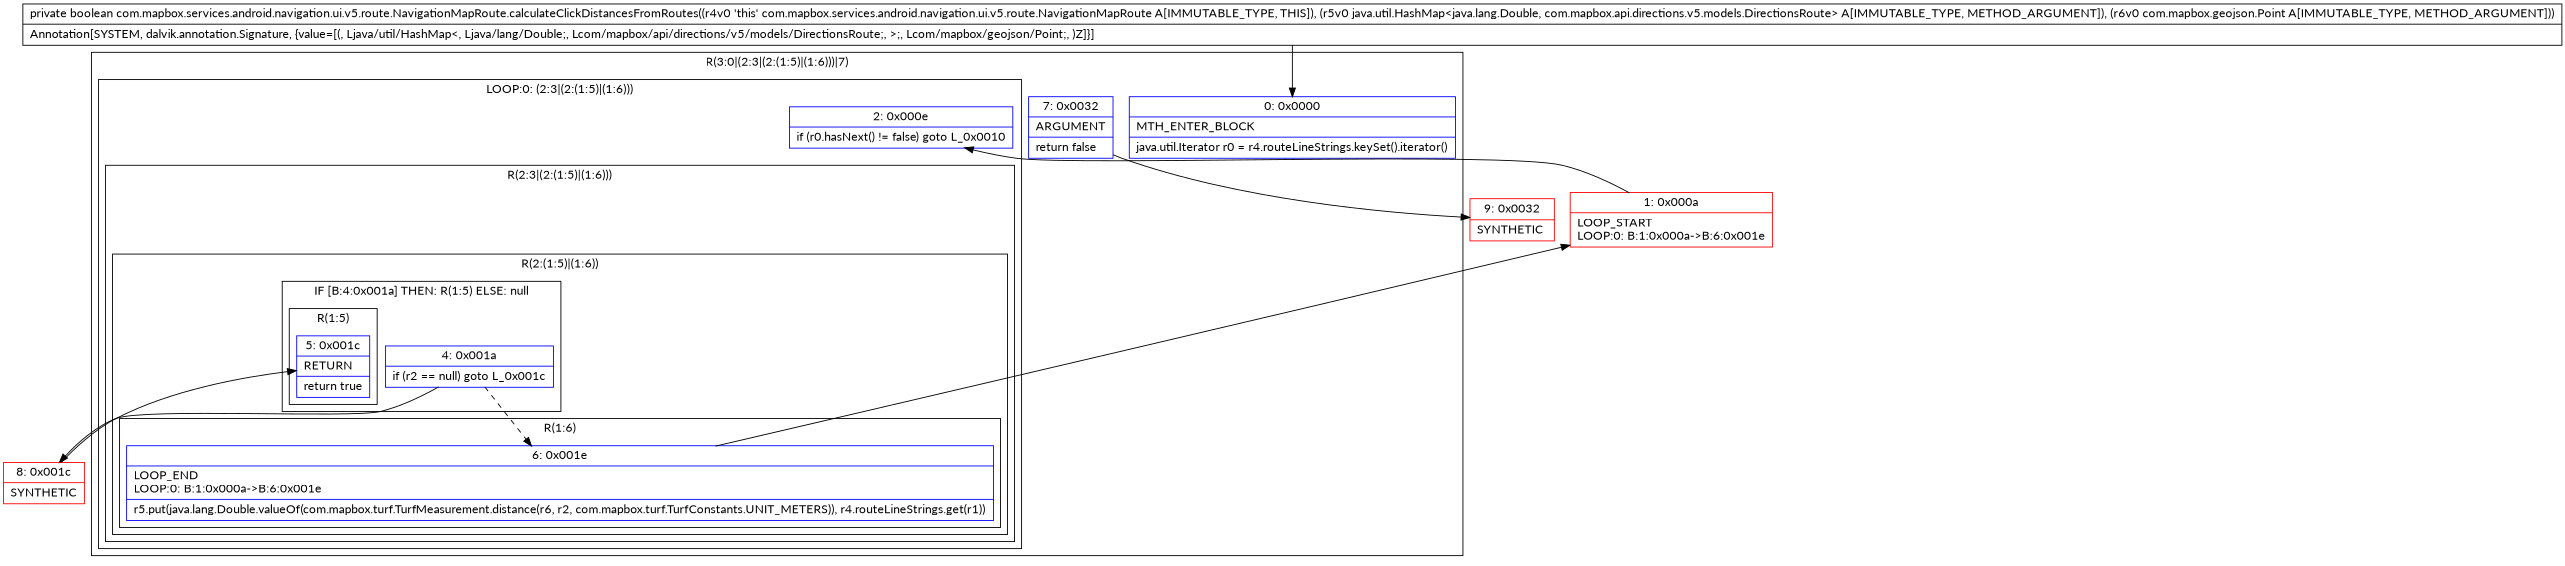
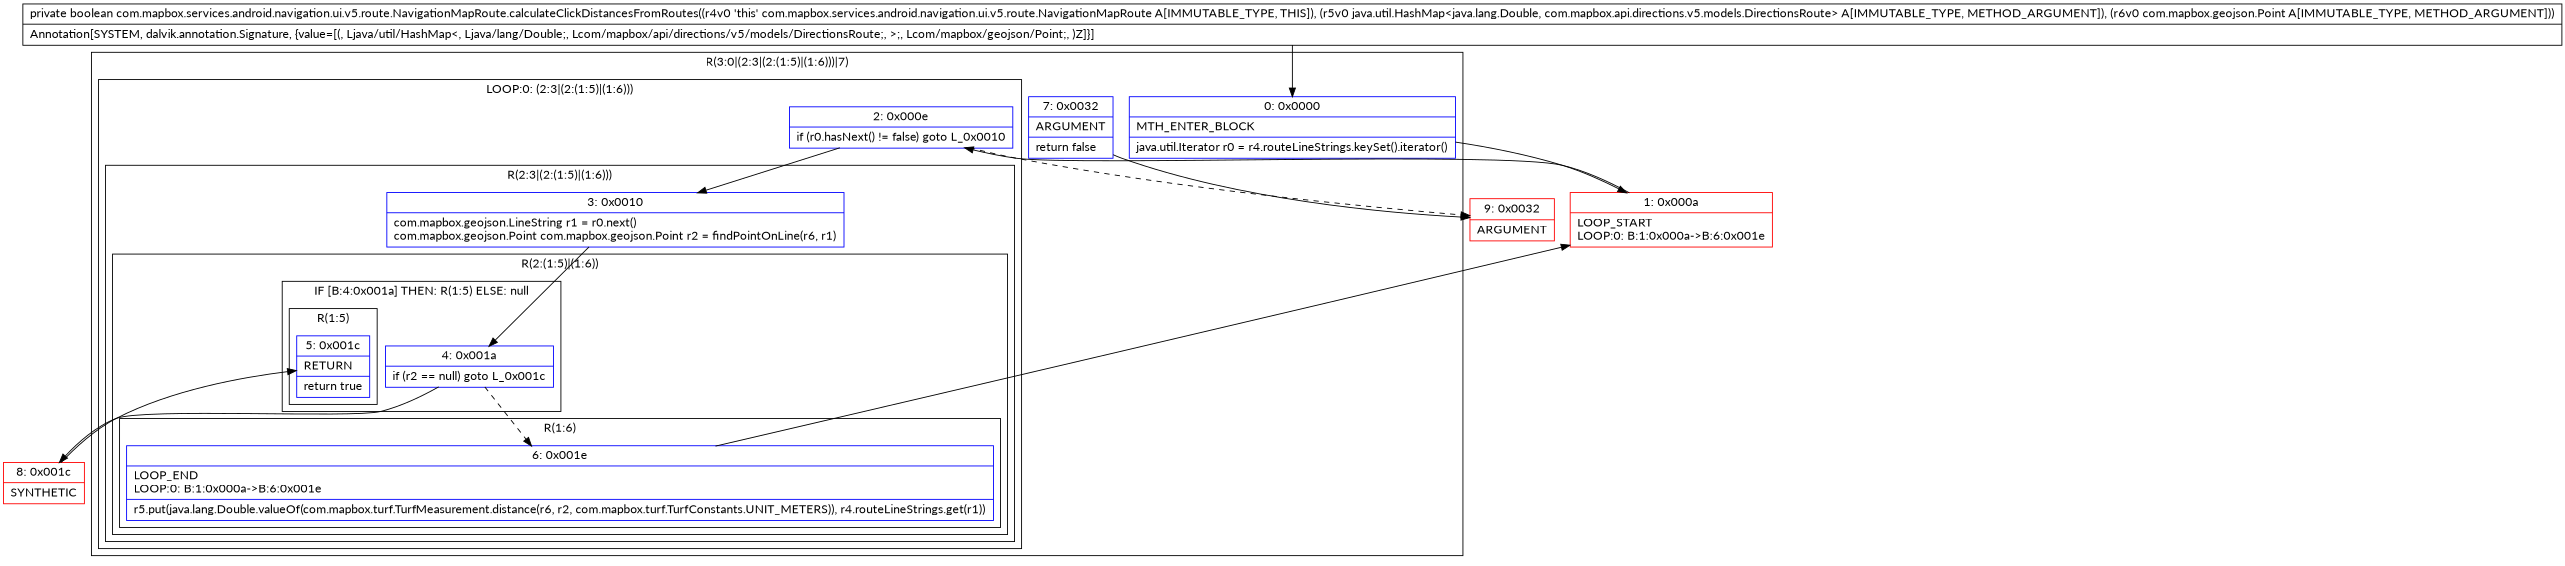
none -> (1527, 156)
none -> (1202, 187)
none -> (615, 220)
(1510, 230) -> (1512, 230)
